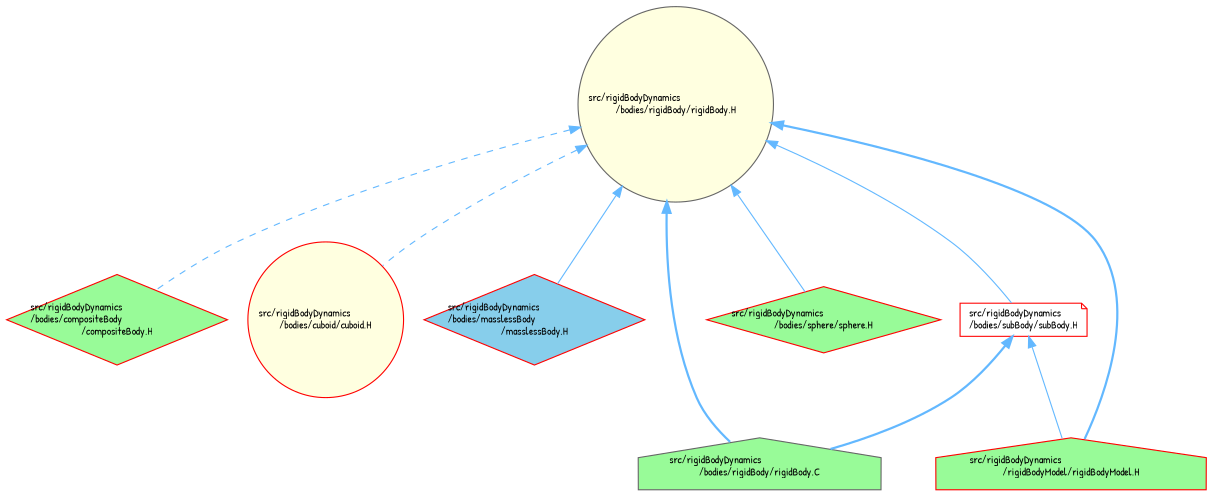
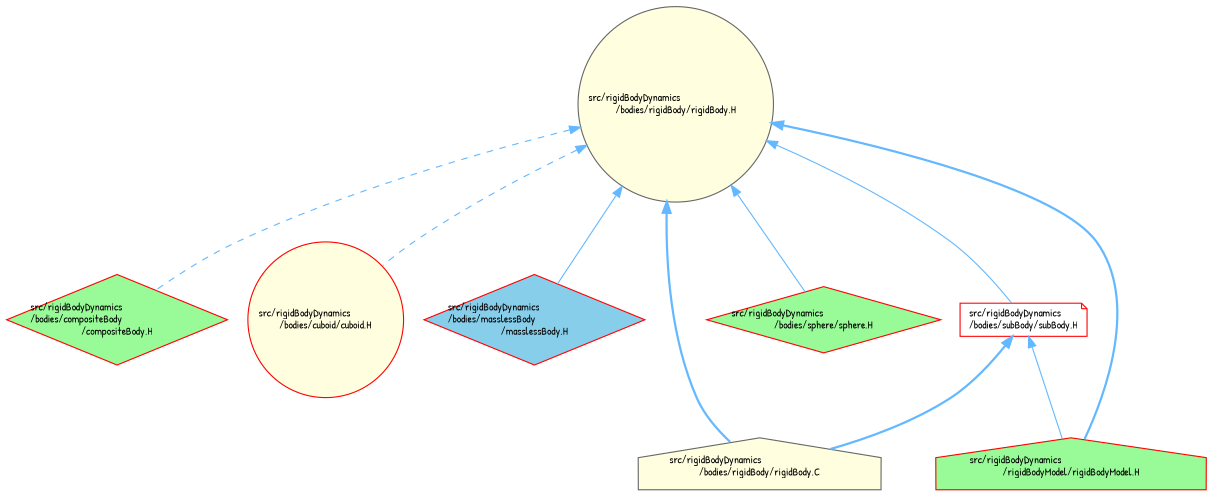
(760, 467) -> (760, 467)
